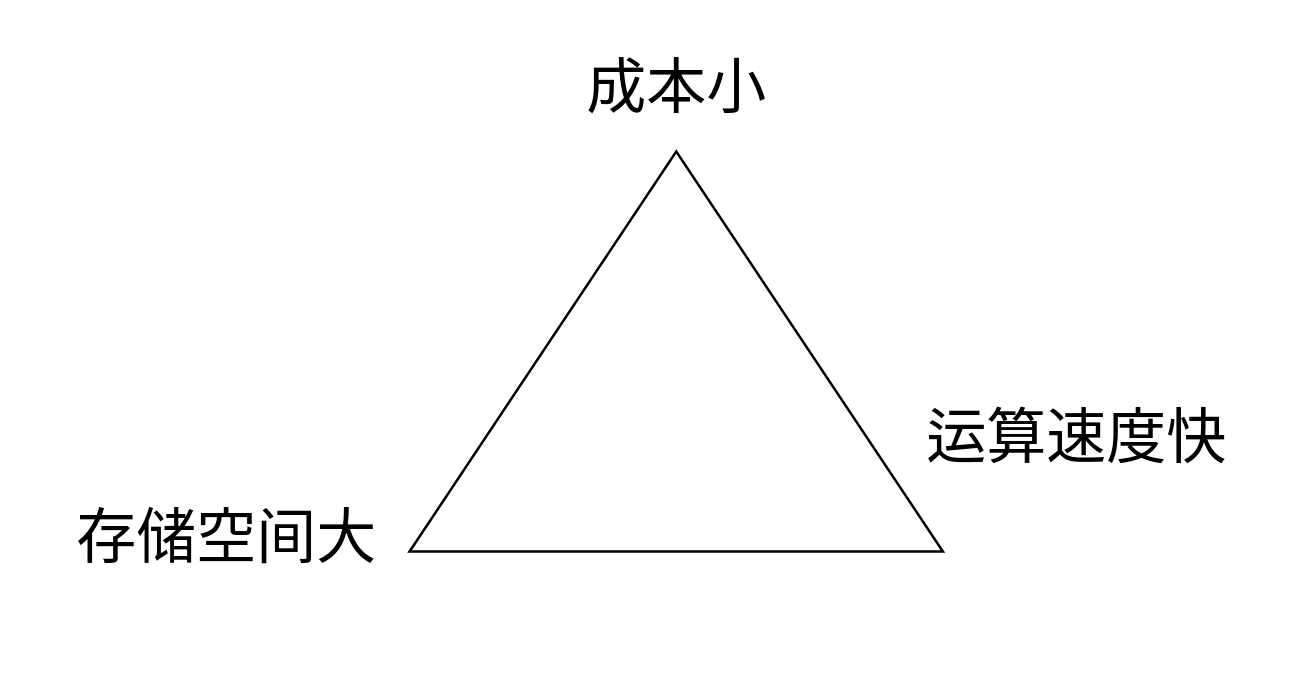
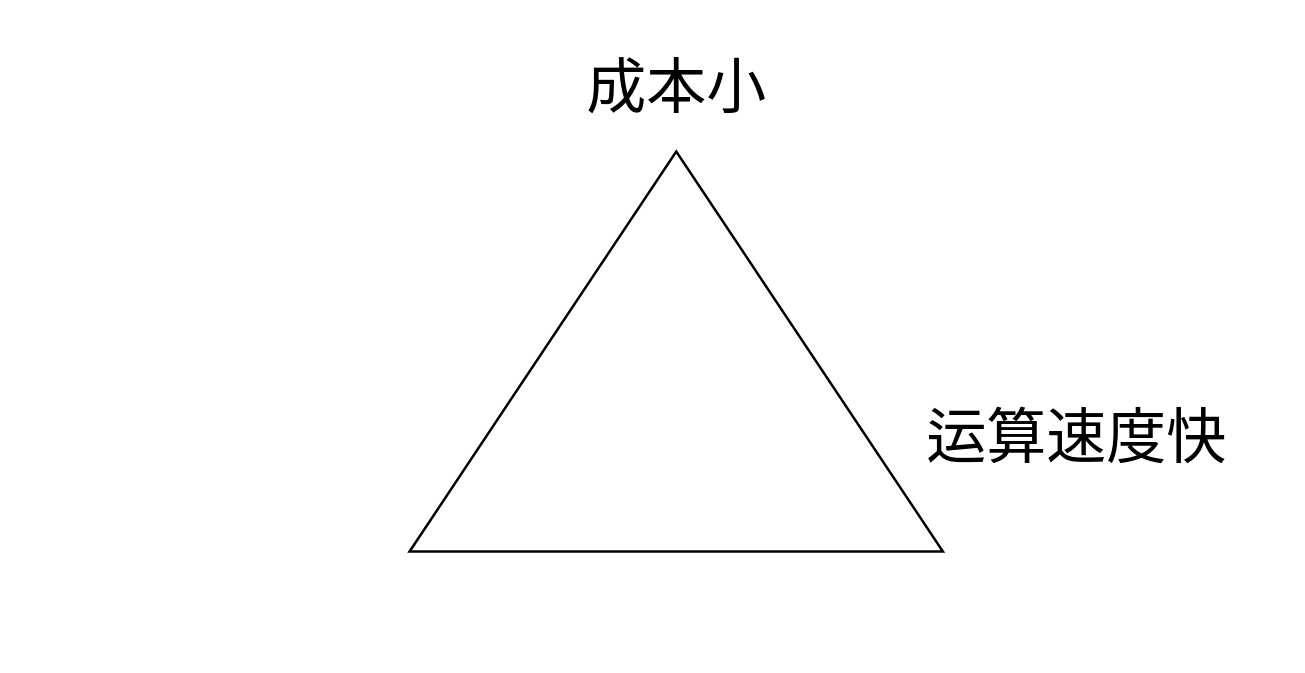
(226, 539) -> none
